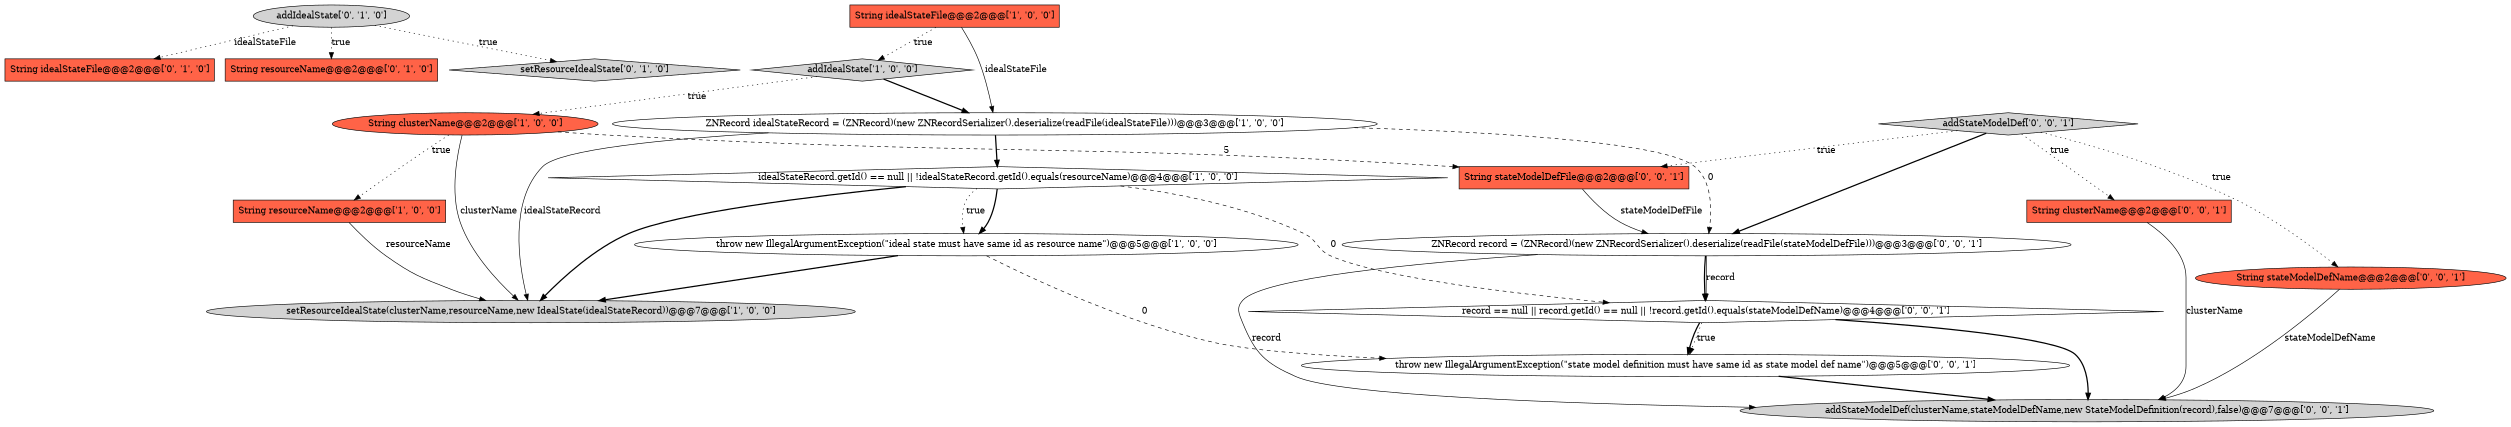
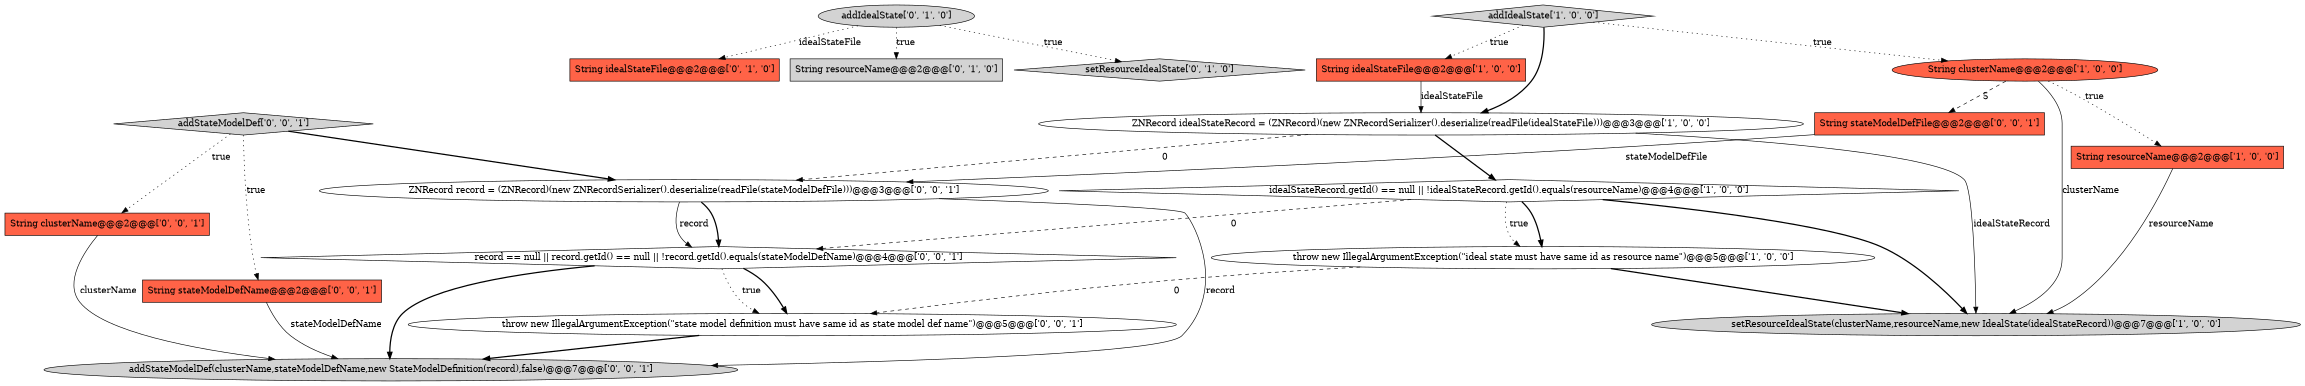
(910, 42) -> (1487, 41)
(331, 70) -> (896, 70)
(1812, 148) -> none
(2351, 278) -> (262, 291)
